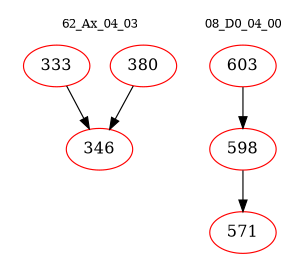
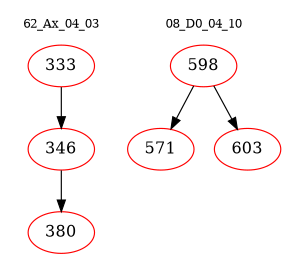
(244, 25) -> (204, 25)
(124, 102) -> (61, 185)
(243, 102) -> (223, 102)
